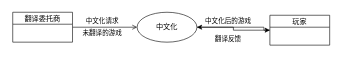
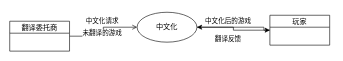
(42, 27) -> (39, 36)
